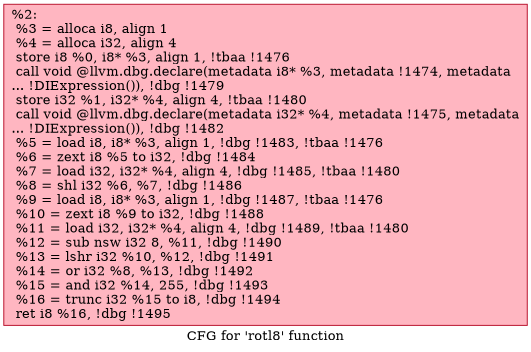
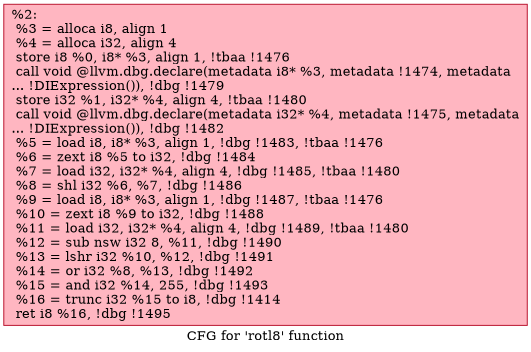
(146, 300) -> (146, 300)
